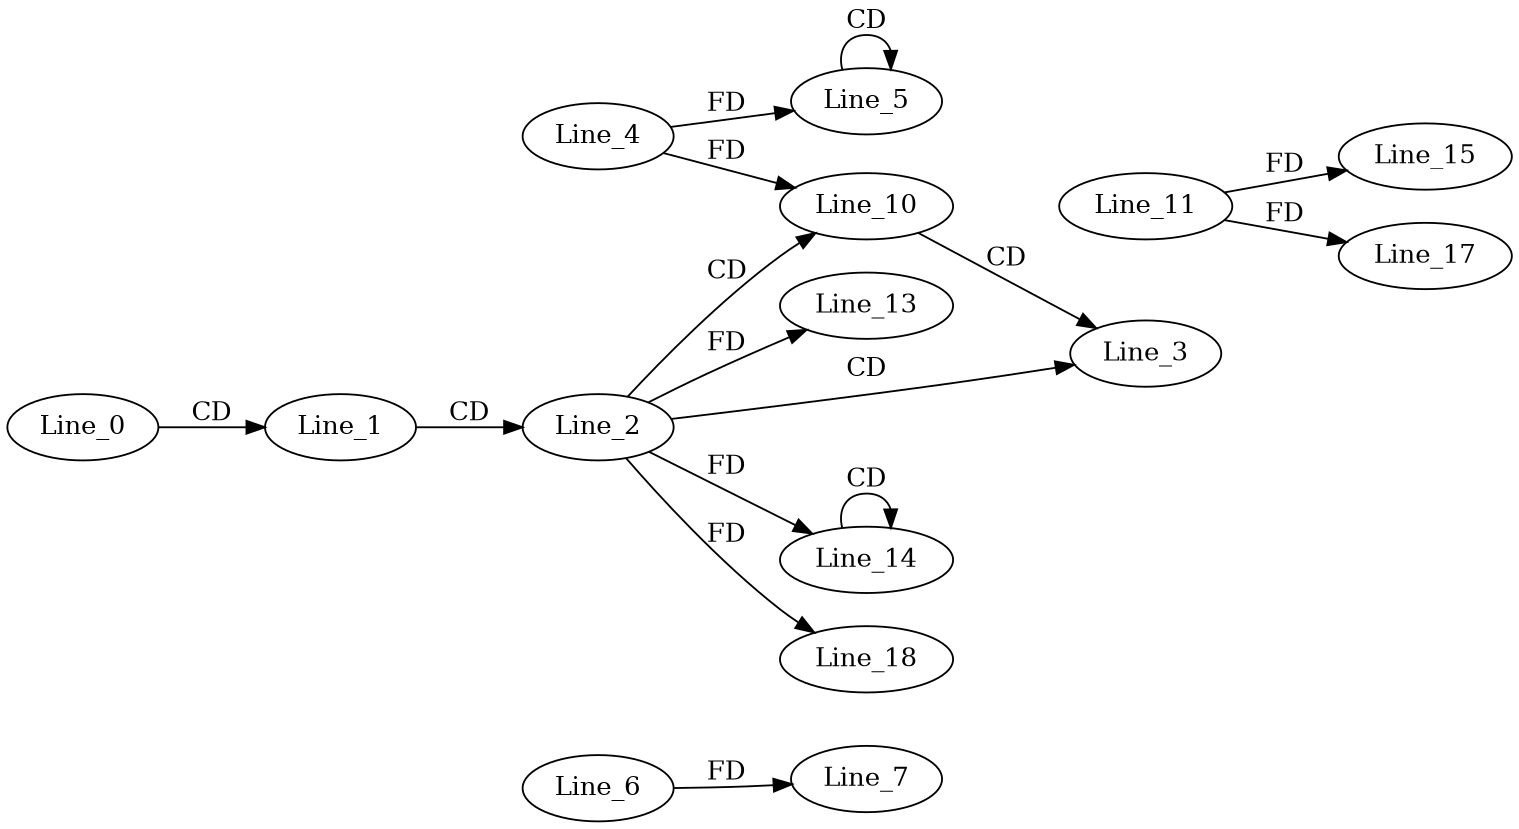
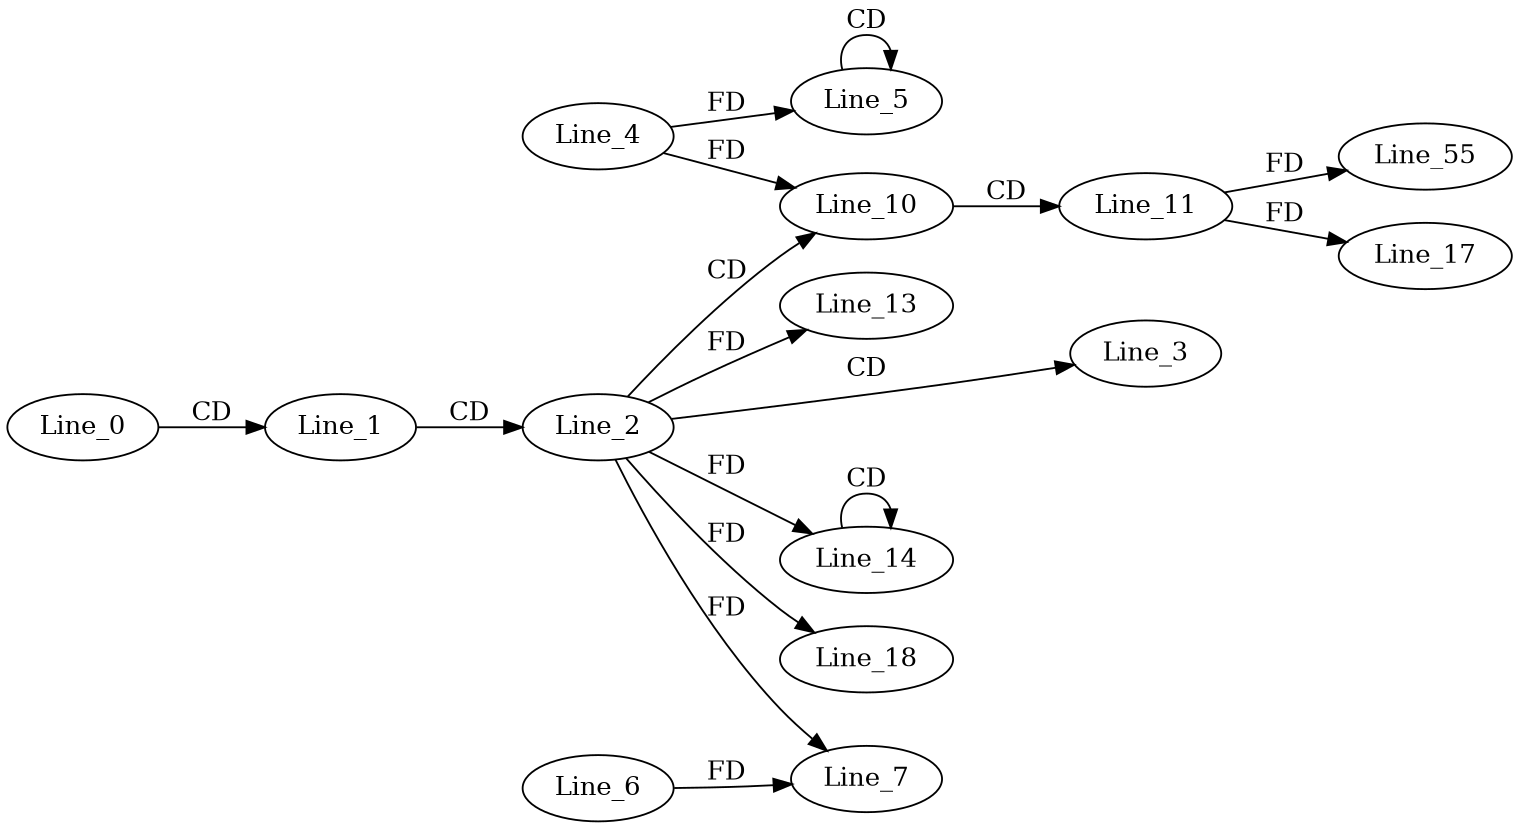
(1425, 157) -> (1425, 157)
(999, 276) -> (997, 206)
none -> (701, 608)
